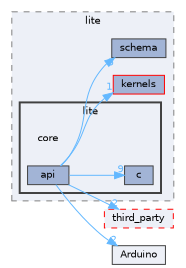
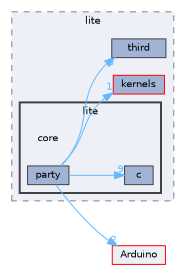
(139, 48) -> (139, 48)
(48, 175) -> (48, 175)
(139, 219) -> none
(139, 255) -> (139, 255)
